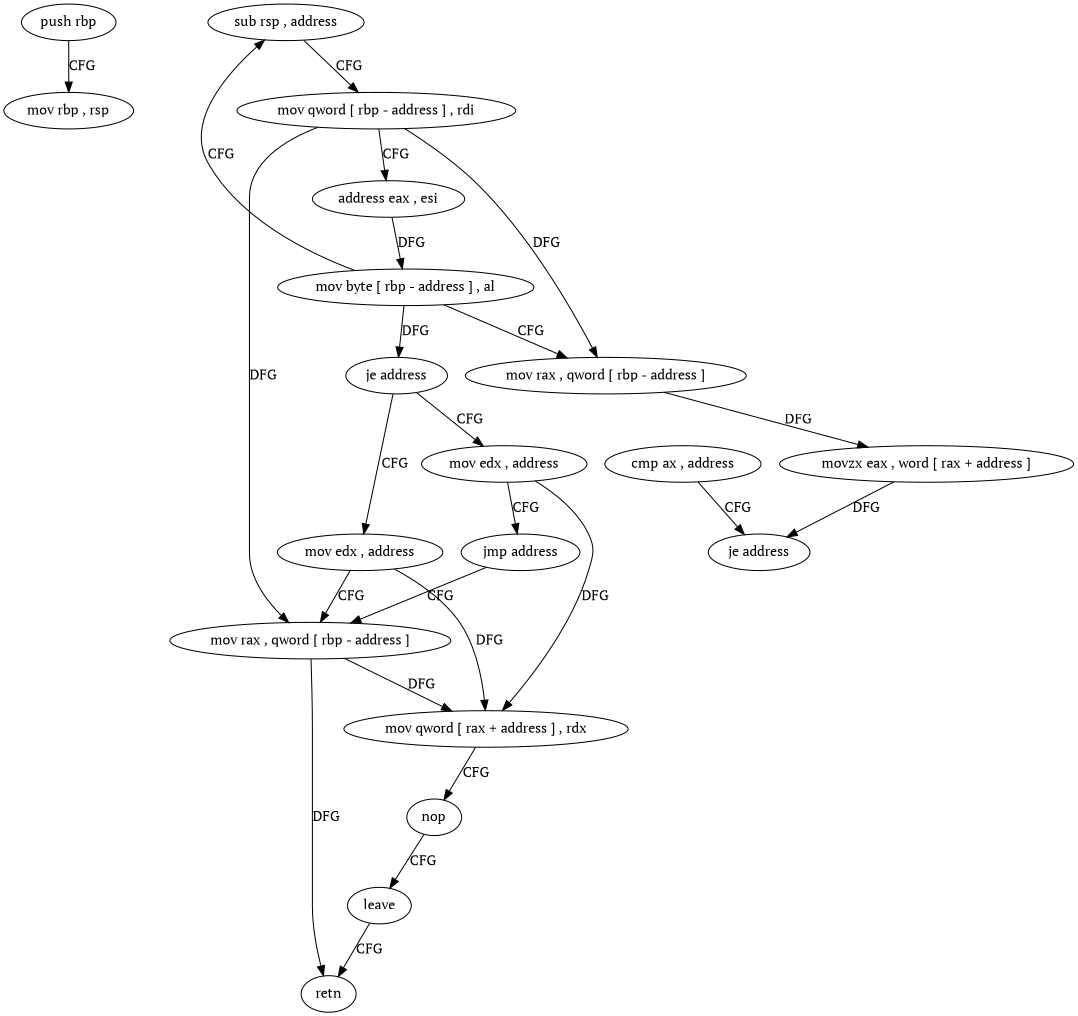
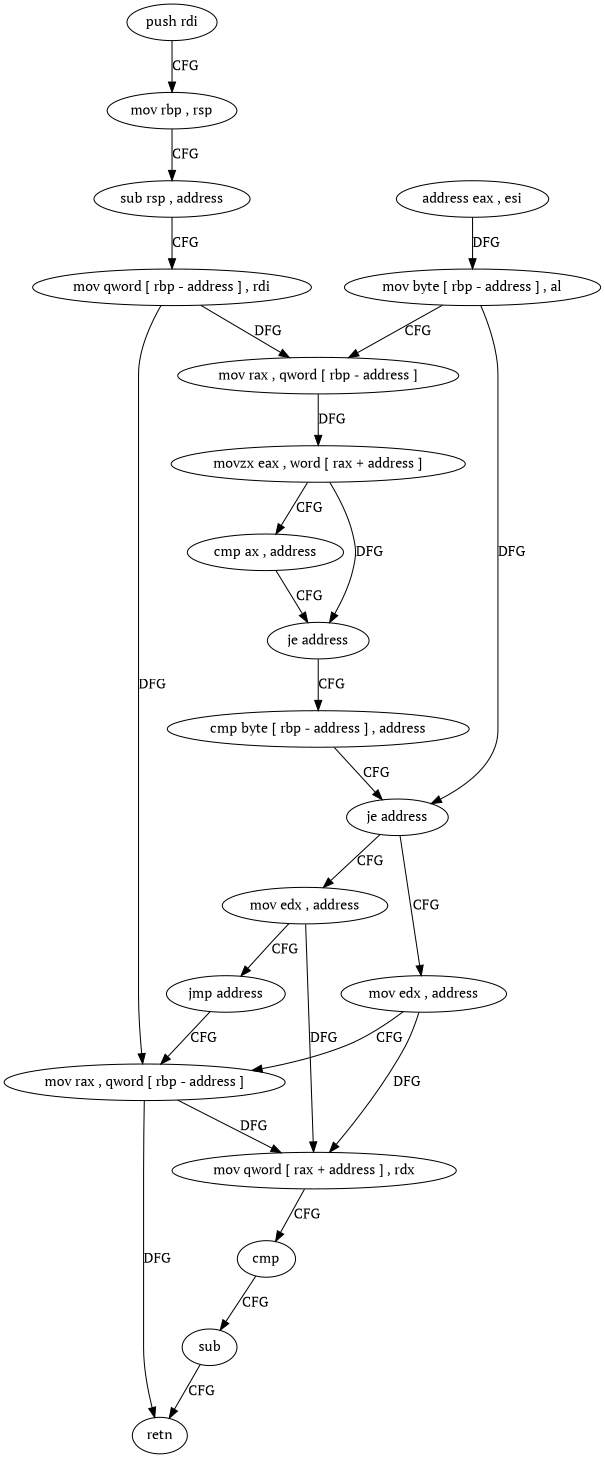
(69, 22) -> (172, 22)
(382, 150) -> none
(222, 184) -> (172, 150)
none -> (294, 504)
none -> (318, 729)
(434, 817) -> (266, 1259)
(379, 906) -> (210, 1347)
